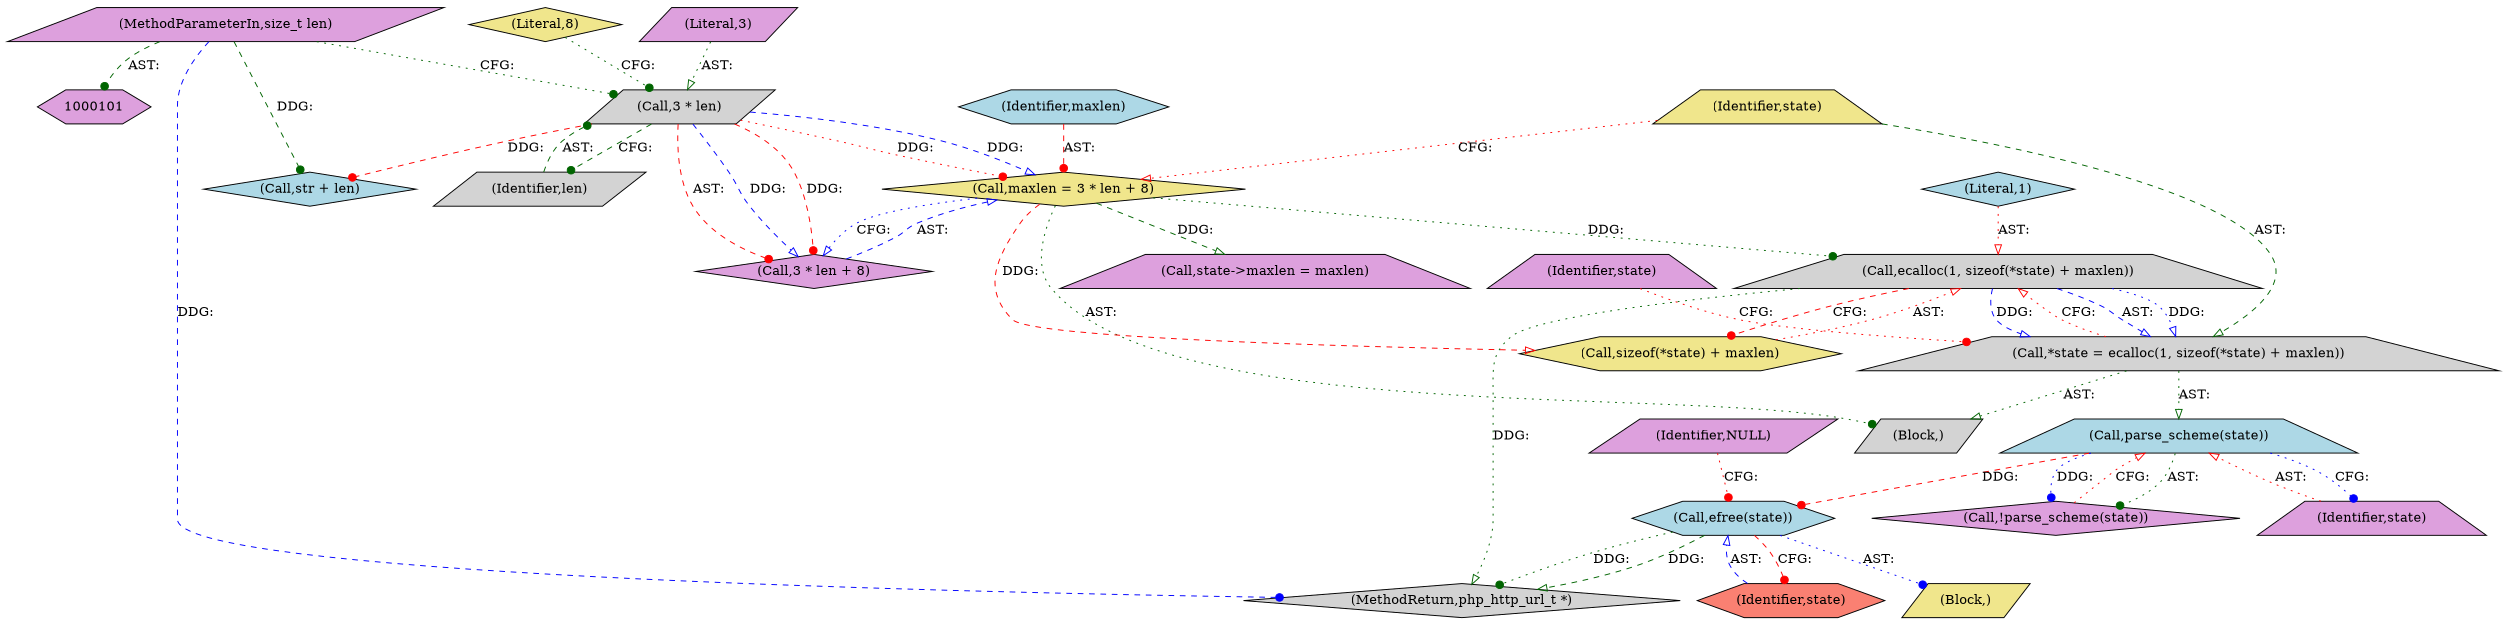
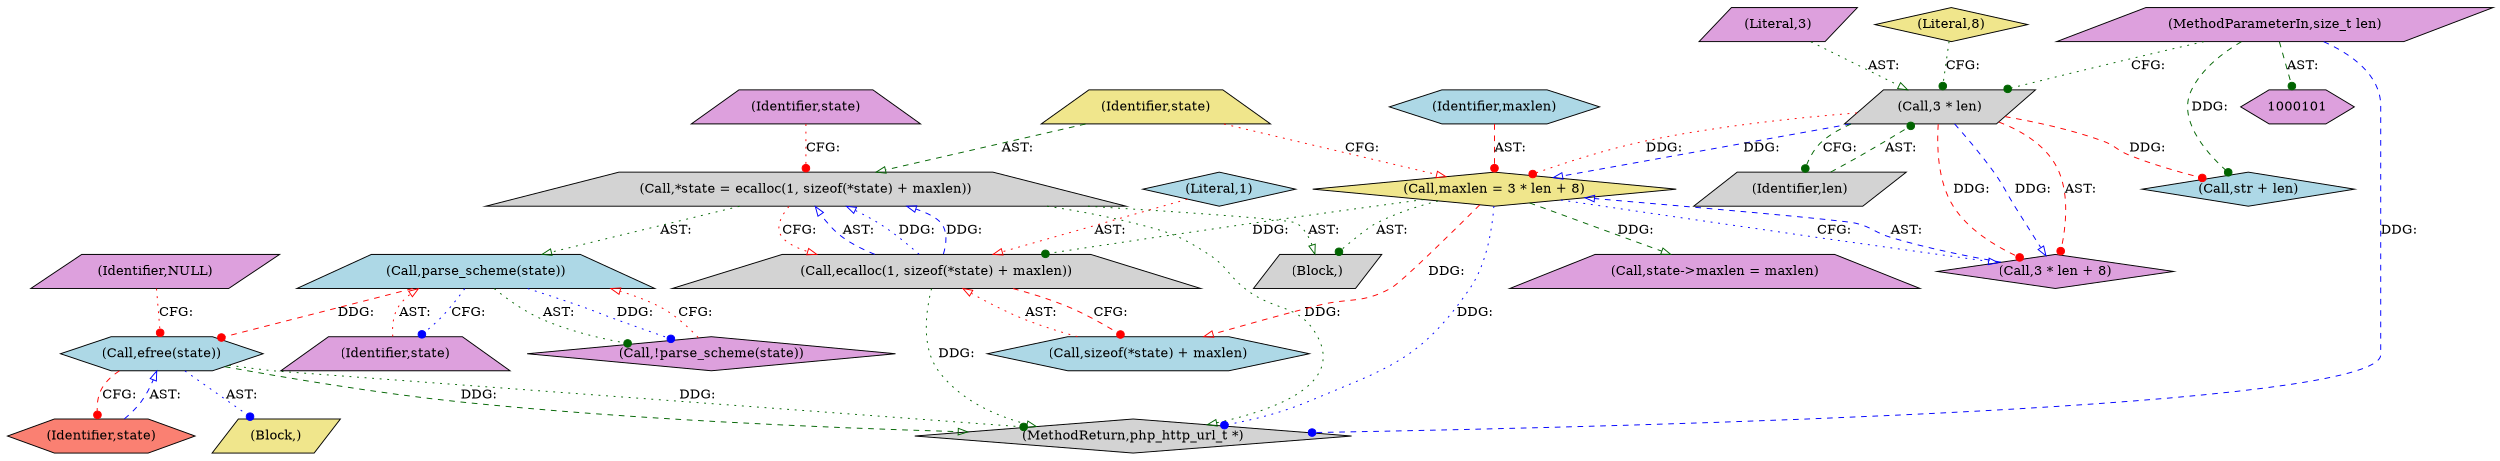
none -> (1254, 295)
(1680, 354) -> (1148, 354)
none -> (1401, 359)
